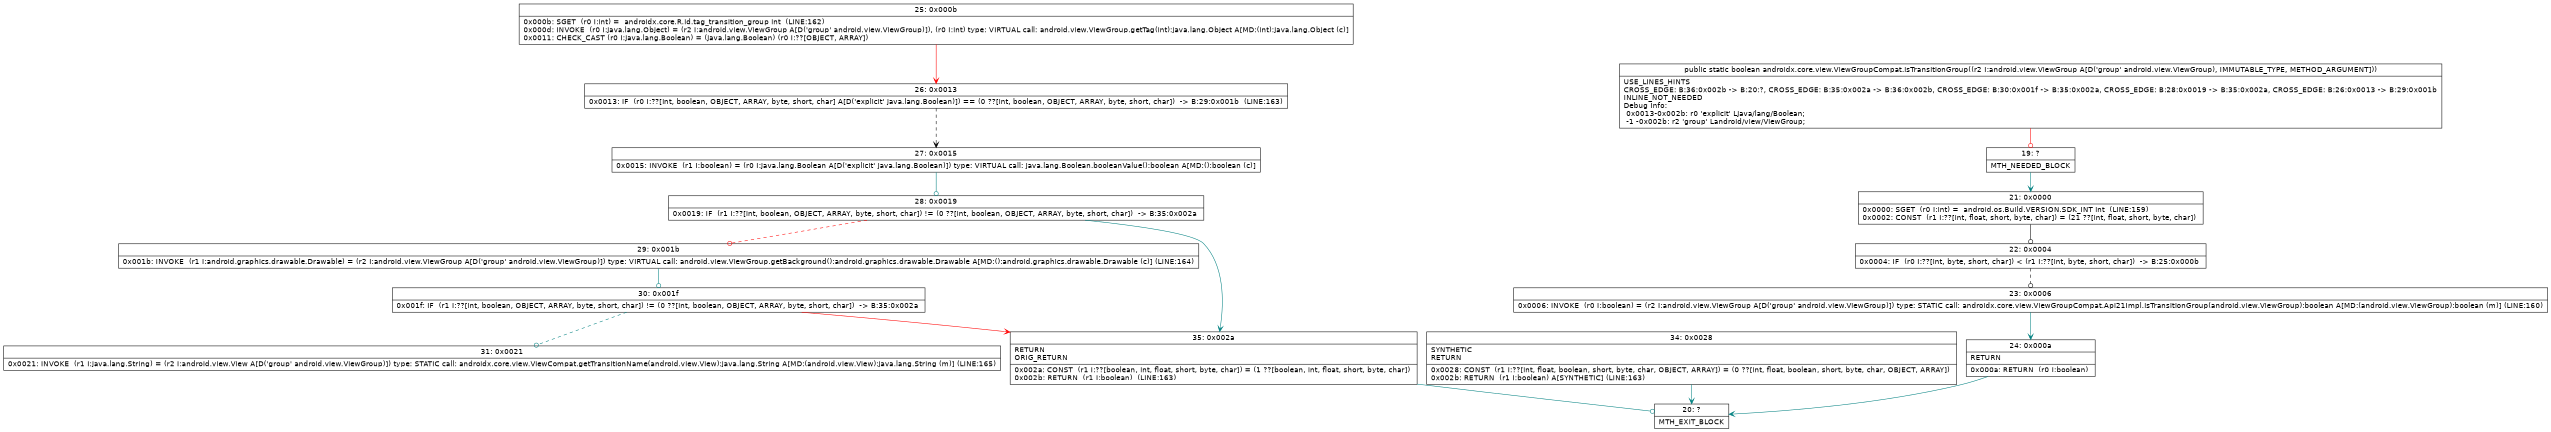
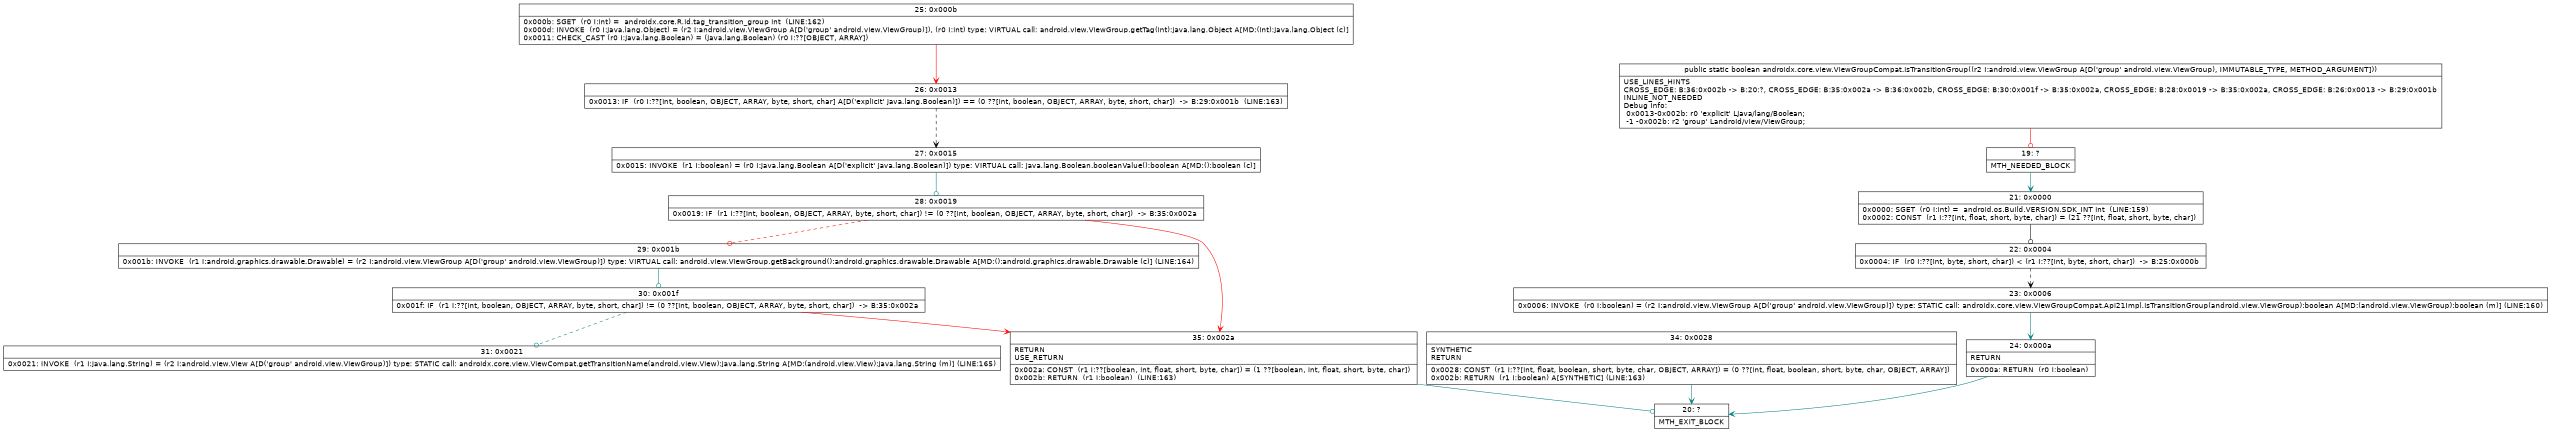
(1188, 236) -> (1188, 236)
(2031, 276) -> (2031, 275)
(1041, 358) -> (1039, 358)
